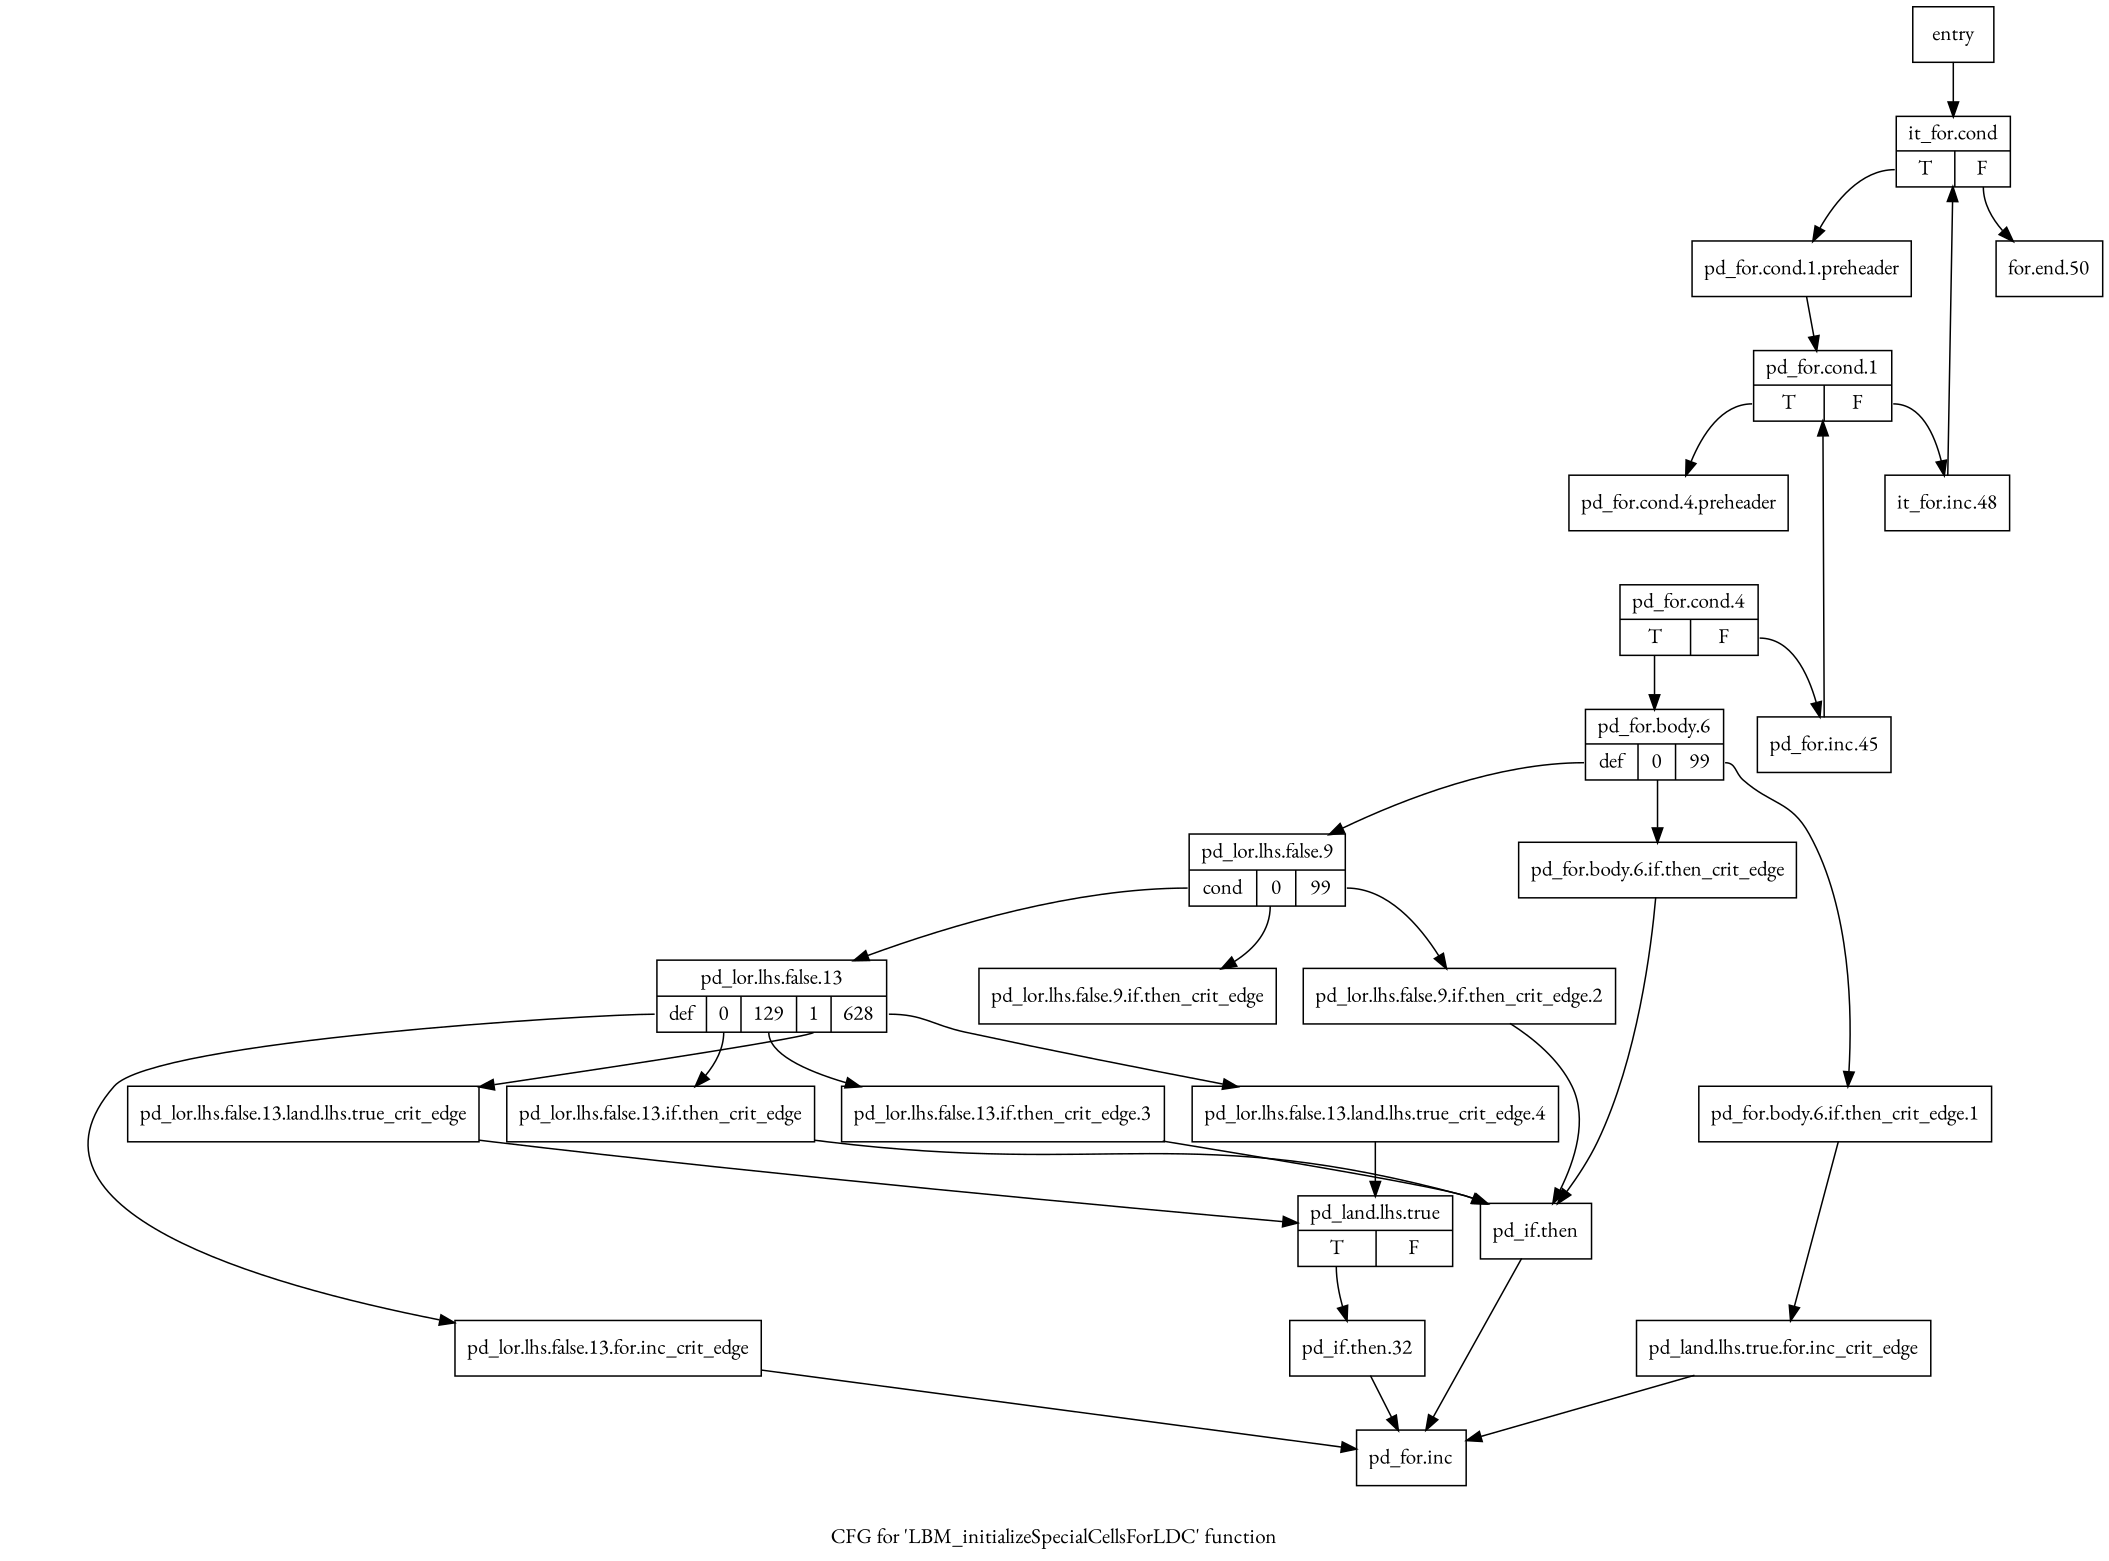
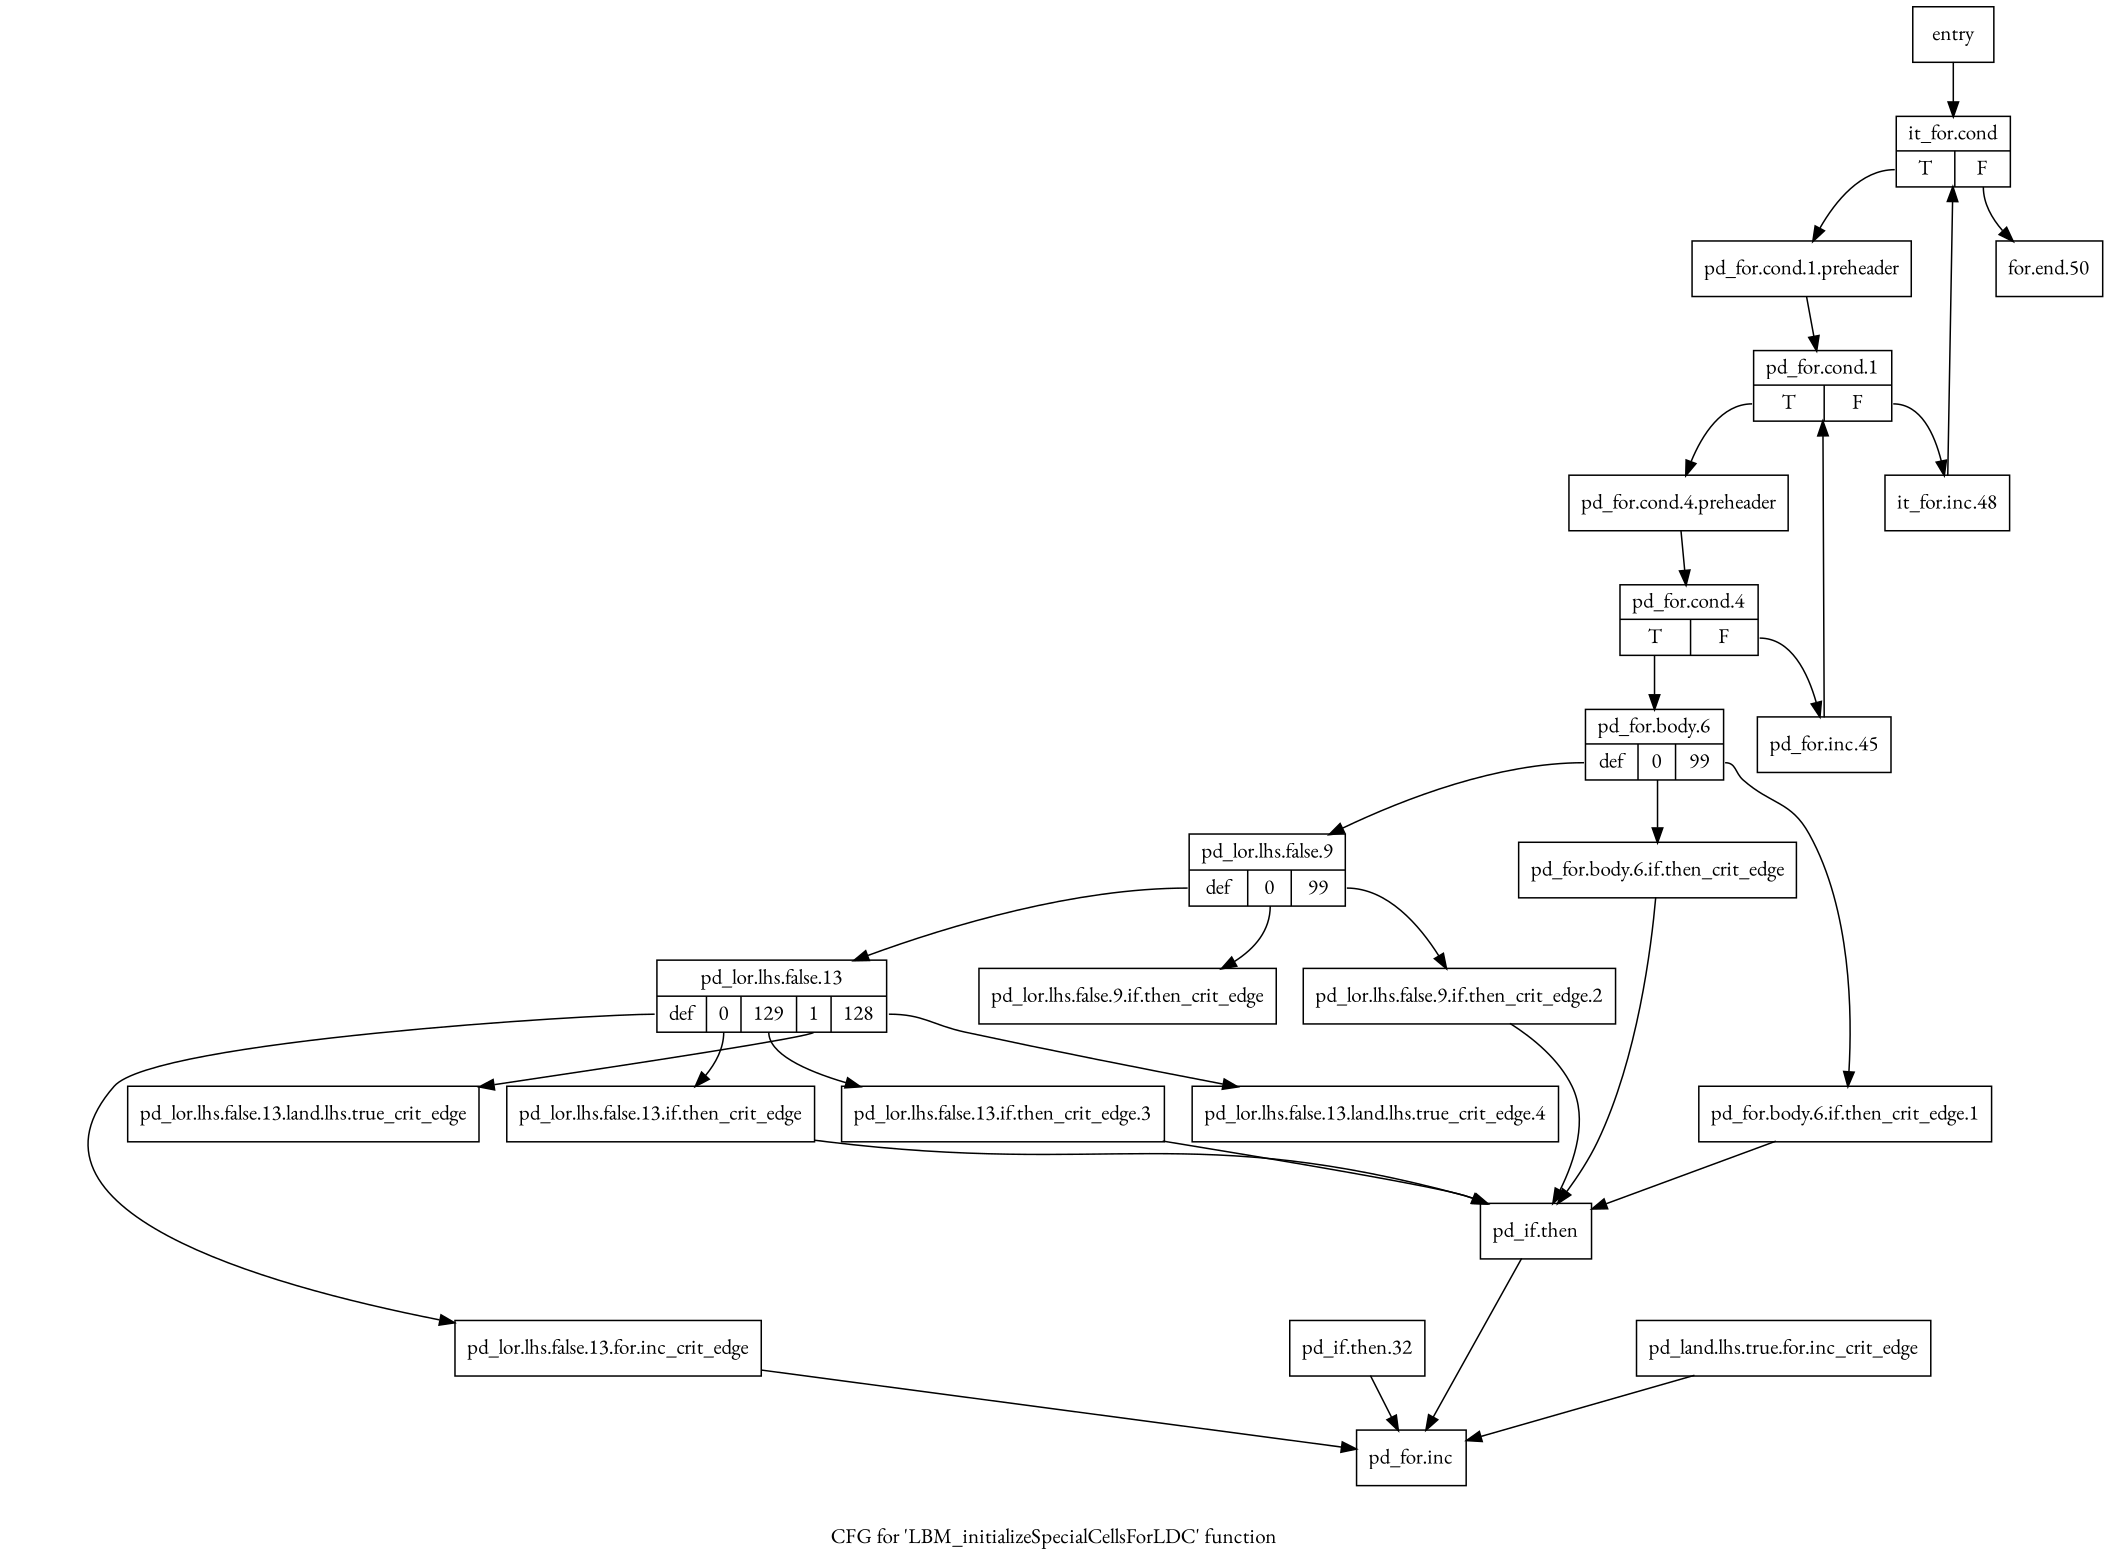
none -> (1683, 550)
(1223, 887) -> (1218, 887)
(859, 1013) -> (859, 1013)
(1816, 1224) -> (1691, 1172)
(1375, 1231) -> none
